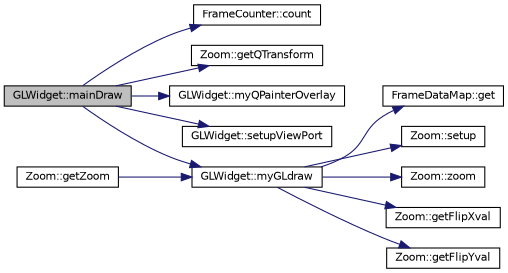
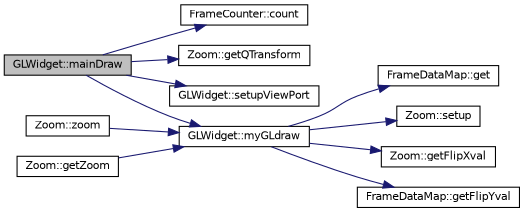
(257, 96) -> none
(357, 177) -> (139, 130)
(443, 258) -> (438, 197)
